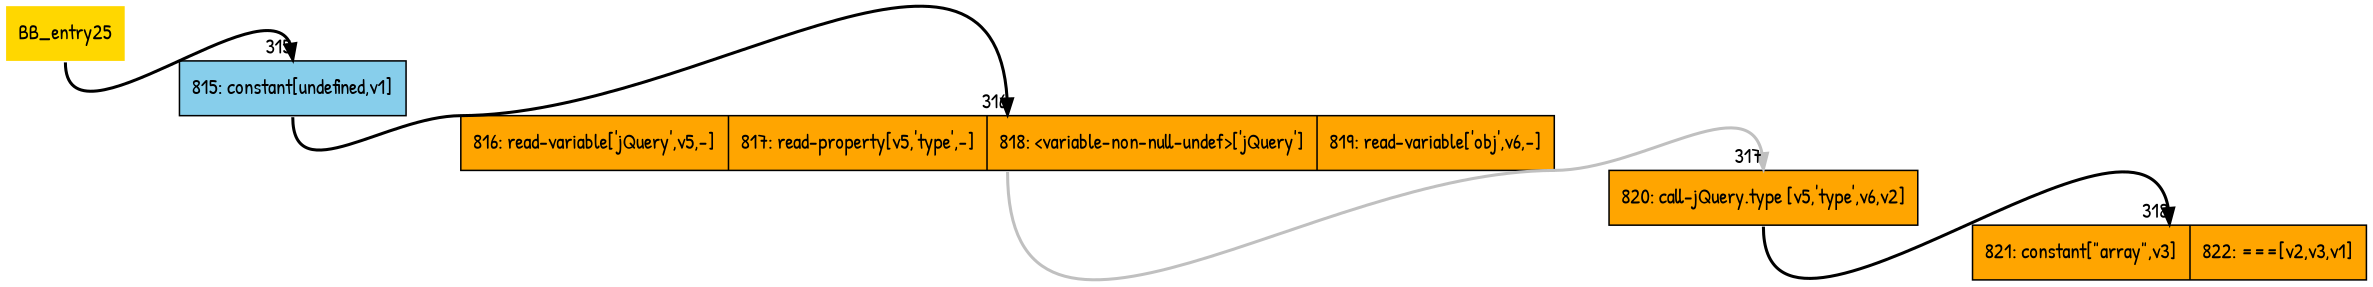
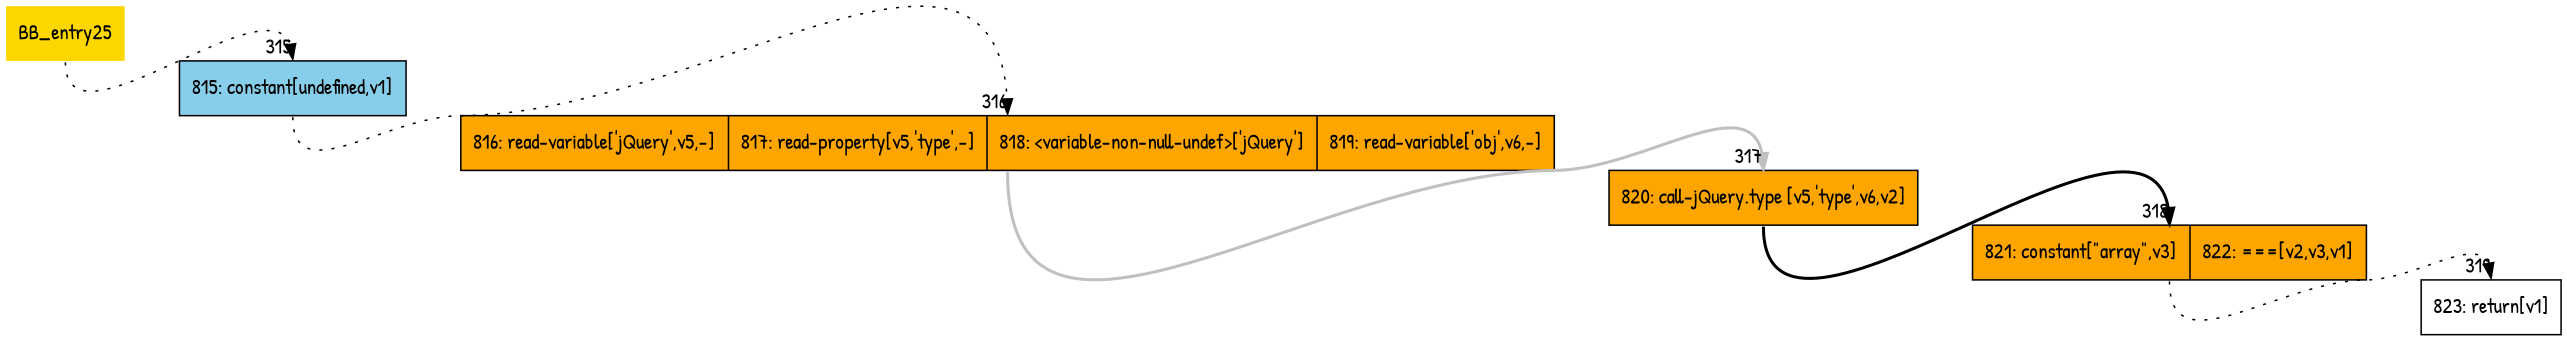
(172, 64) -> (172, 64)
(667, 75) -> (667, 75)
none -> (2491, 307)
